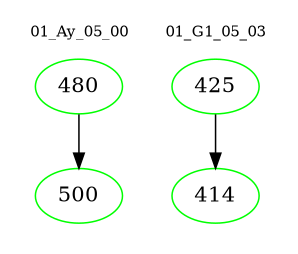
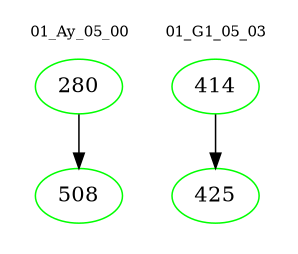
(79, 87) -> (79, 87)
(216, 134) -> (216, 134)
(79, 196) -> (79, 196)
